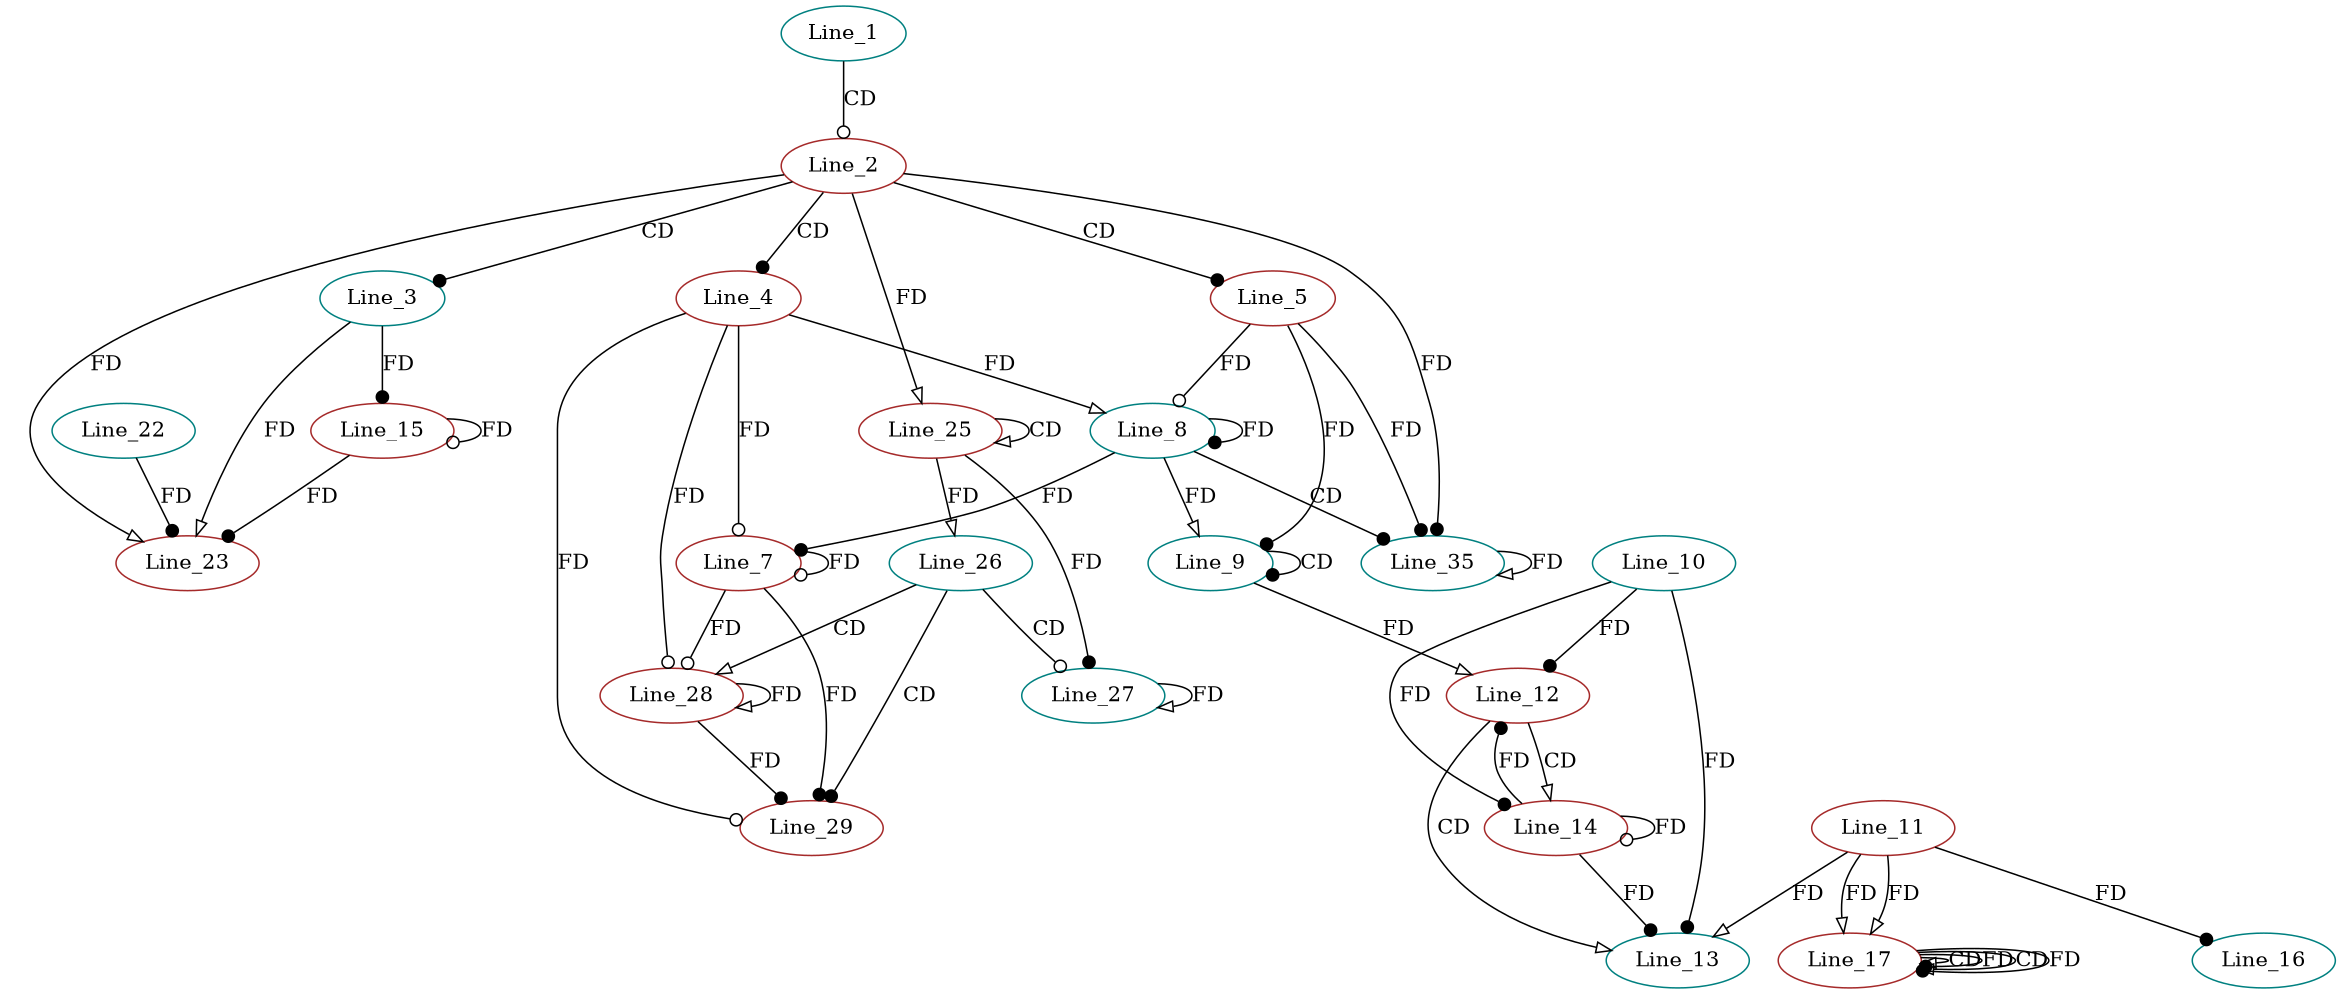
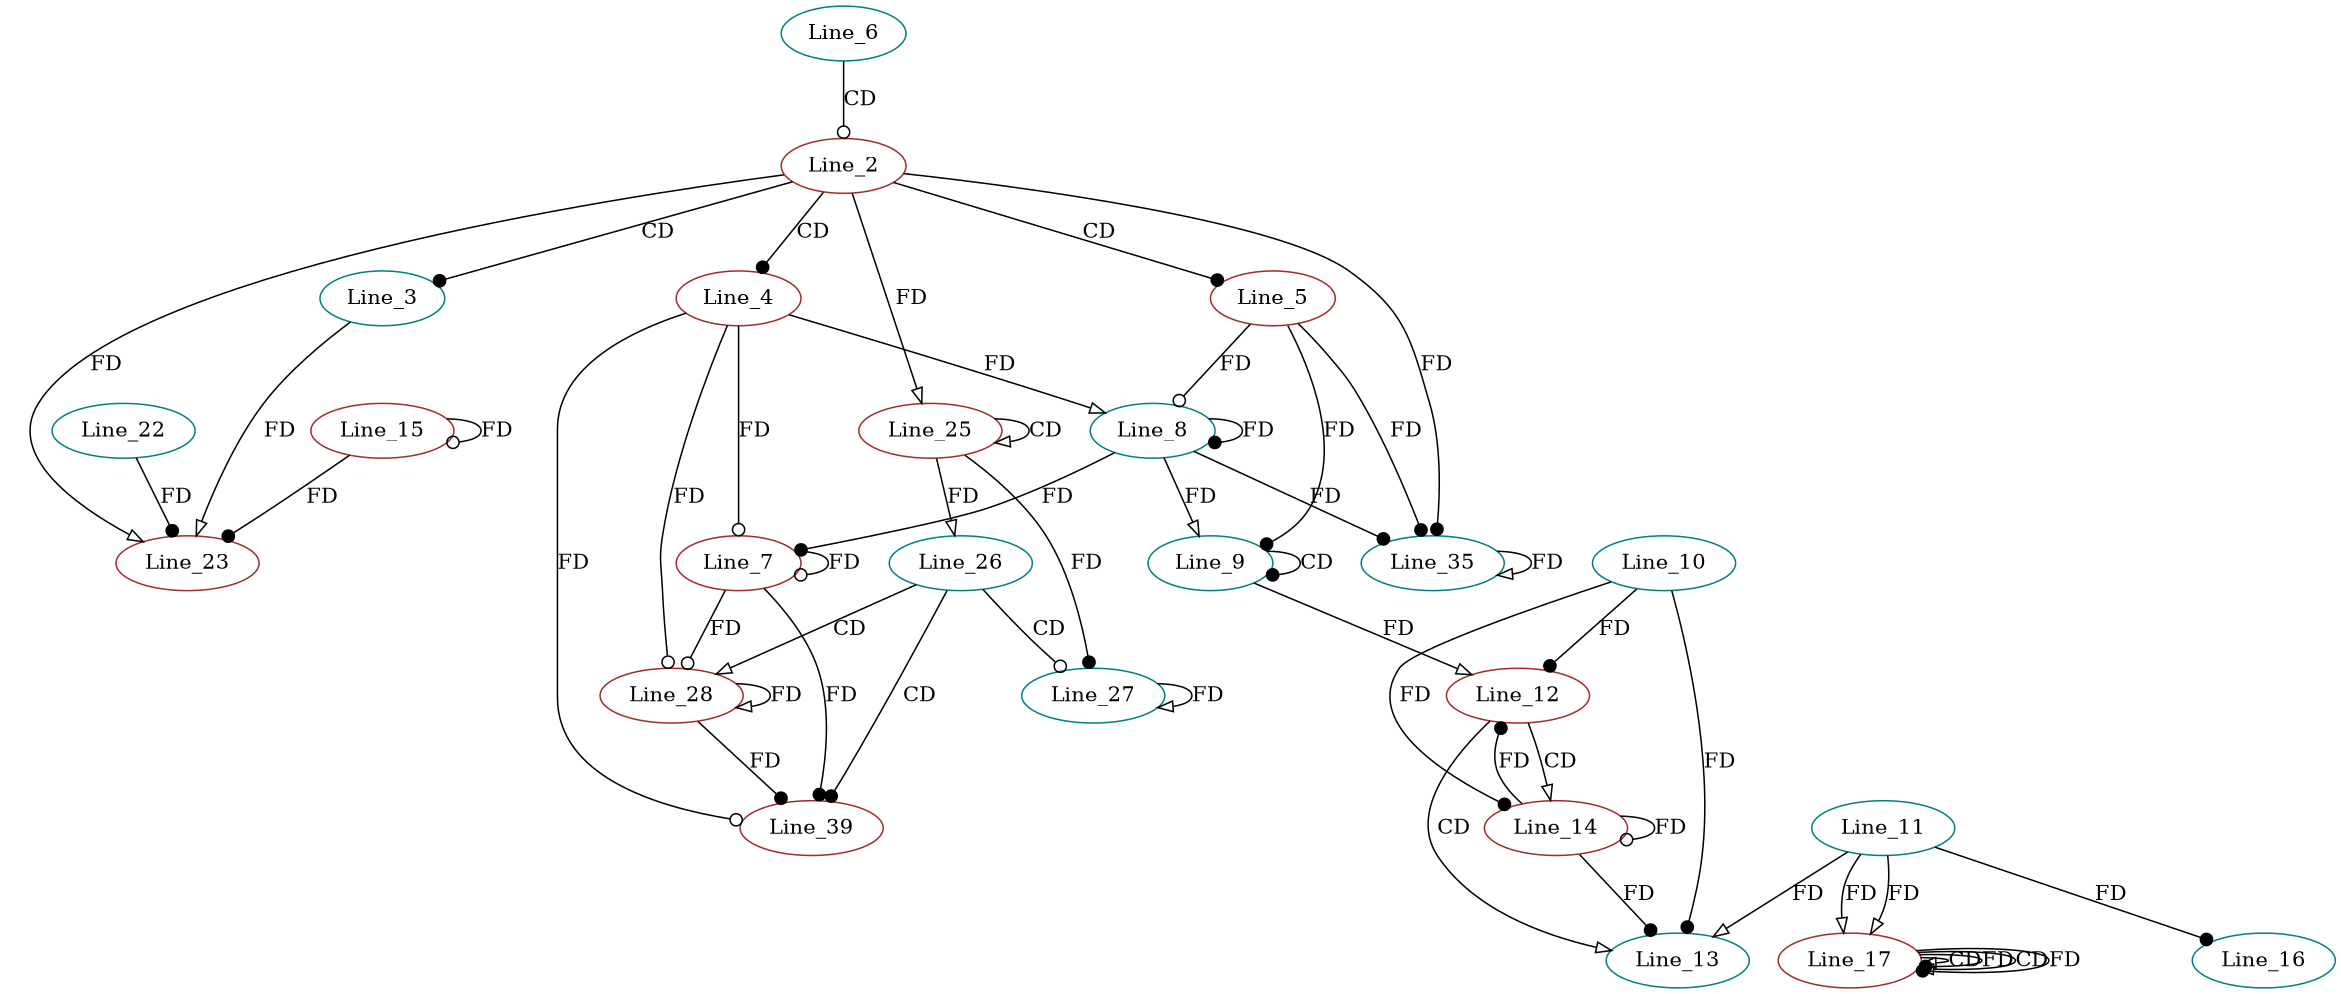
(844, 33) -> (844, 33)
(382, 358) -> none
(1326, 497) -> (1326, 497)
(812, 828) -> (812, 828)
(1883, 828) -> (1883, 828)
